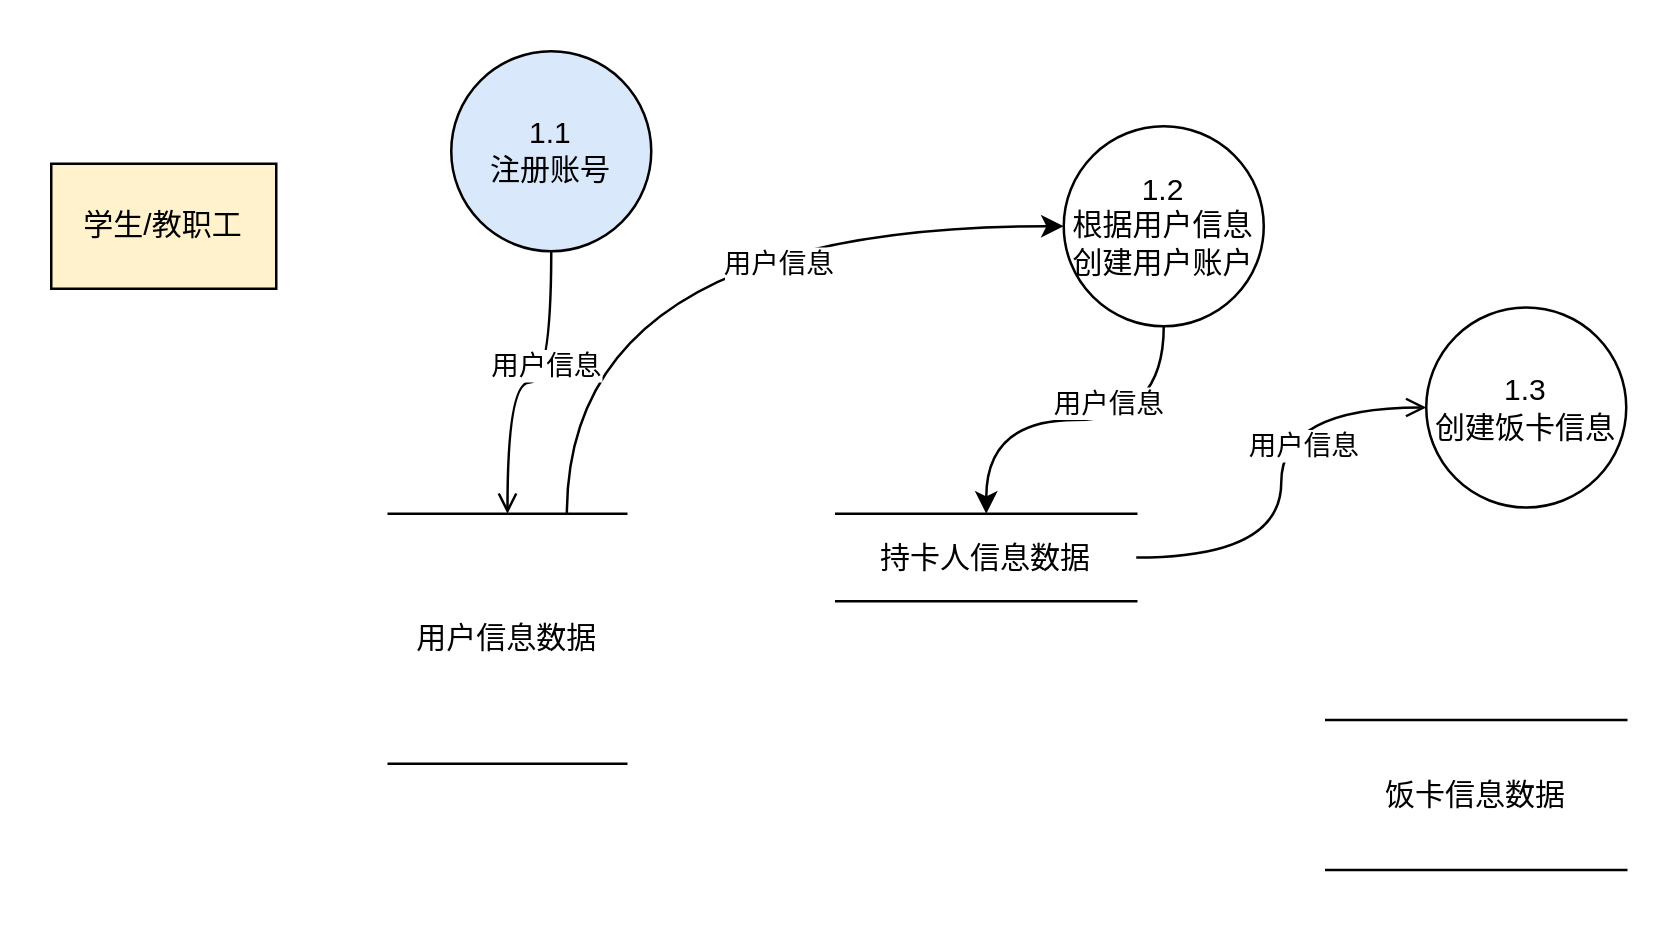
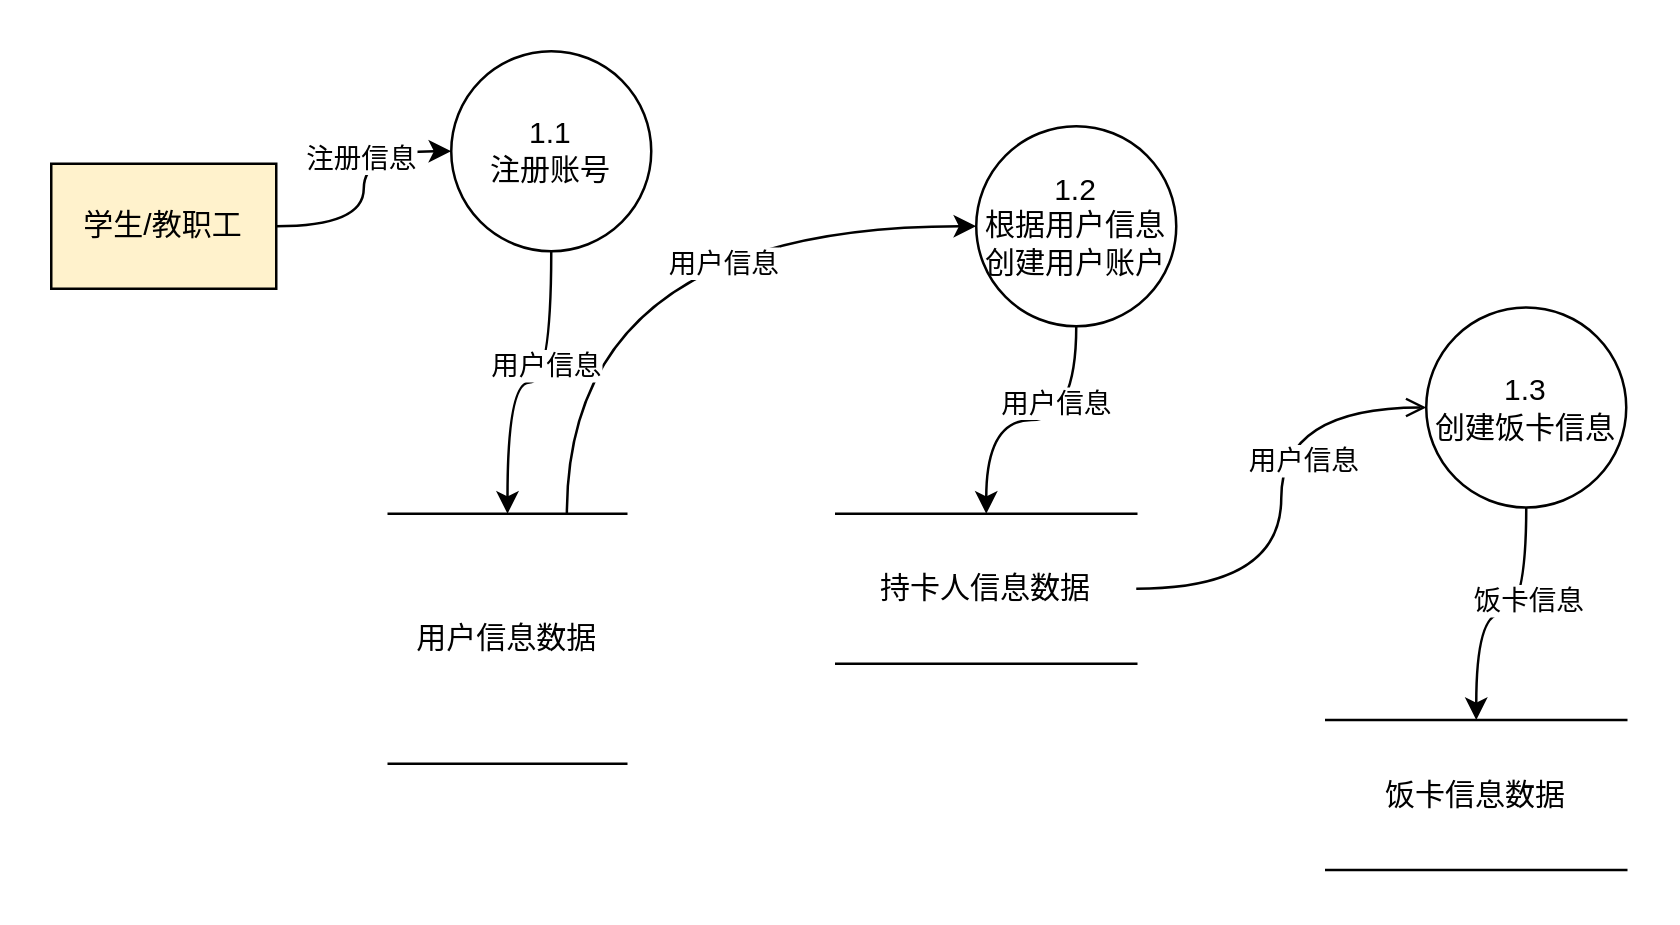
(551, 151) -> (551, 151)
none -> (362, 197)
(1164, 226) -> (1076, 226)
(508, 499) -> (508, 495)
none -> (1524, 557)
(986, 558) -> (986, 589)
